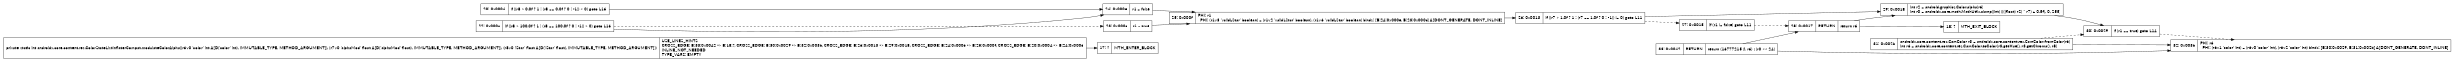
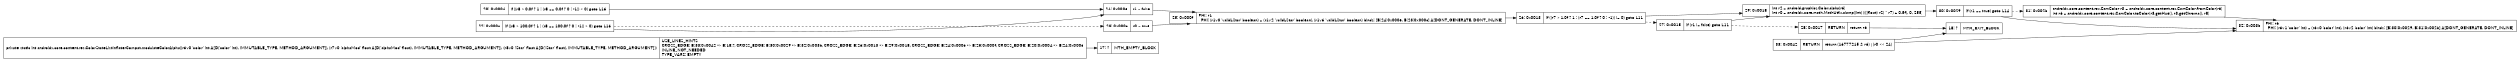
(1873, 18) -> (1749, 19)
(1141, 26) -> (1141, 26)
(2061, 37) -> (2016, 11)
(2195, 37) -> (2117, 26)
(1769, 38) -> (1919, 37)
(1135, 48) -> (1135, 48)
